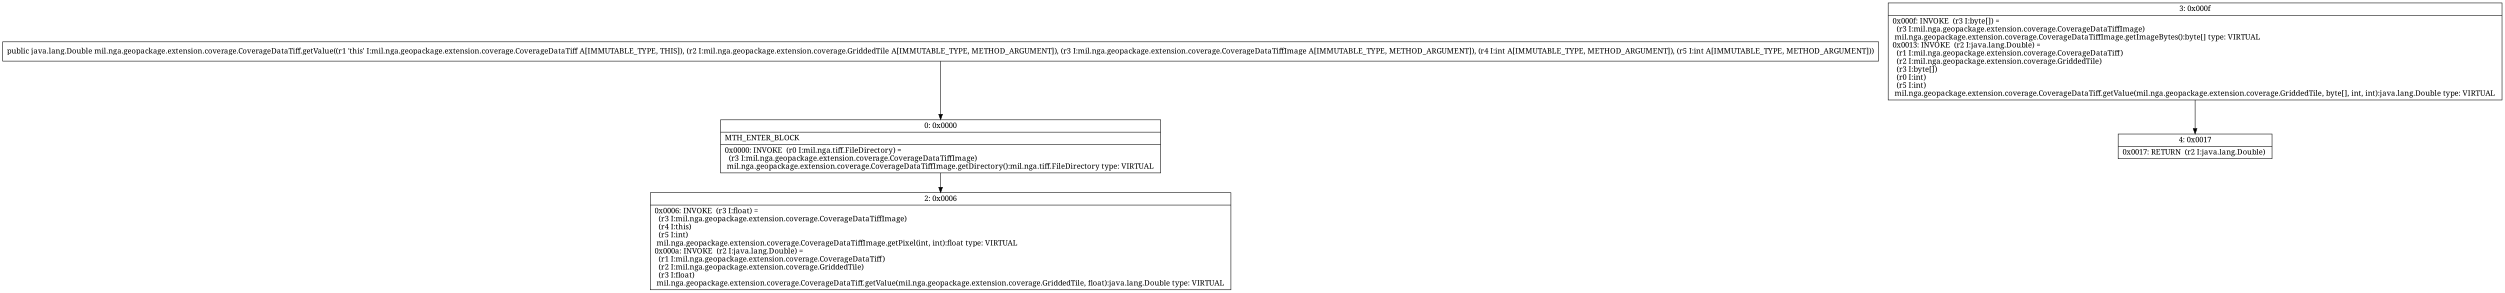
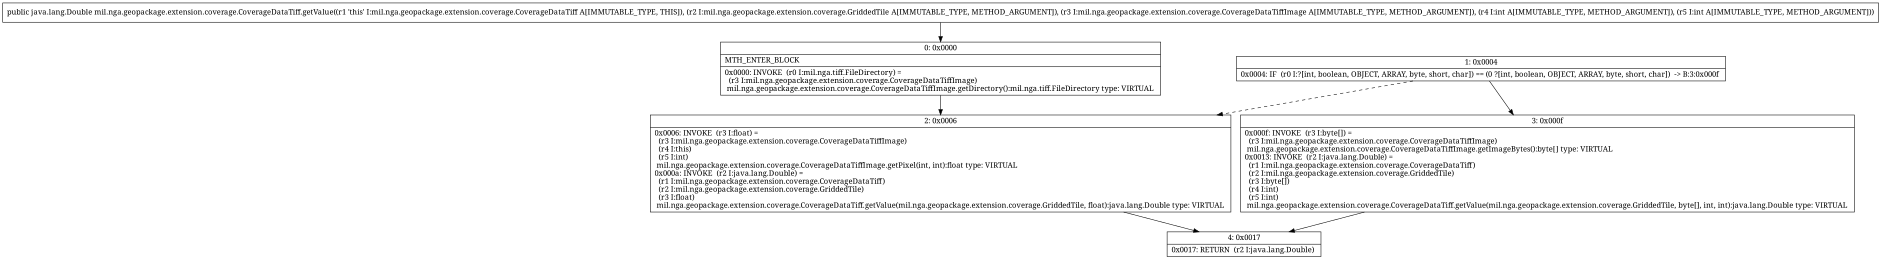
none -> (1481, 69)
(1909, 77) -> (1262, 190)
none -> (1159, 221)
